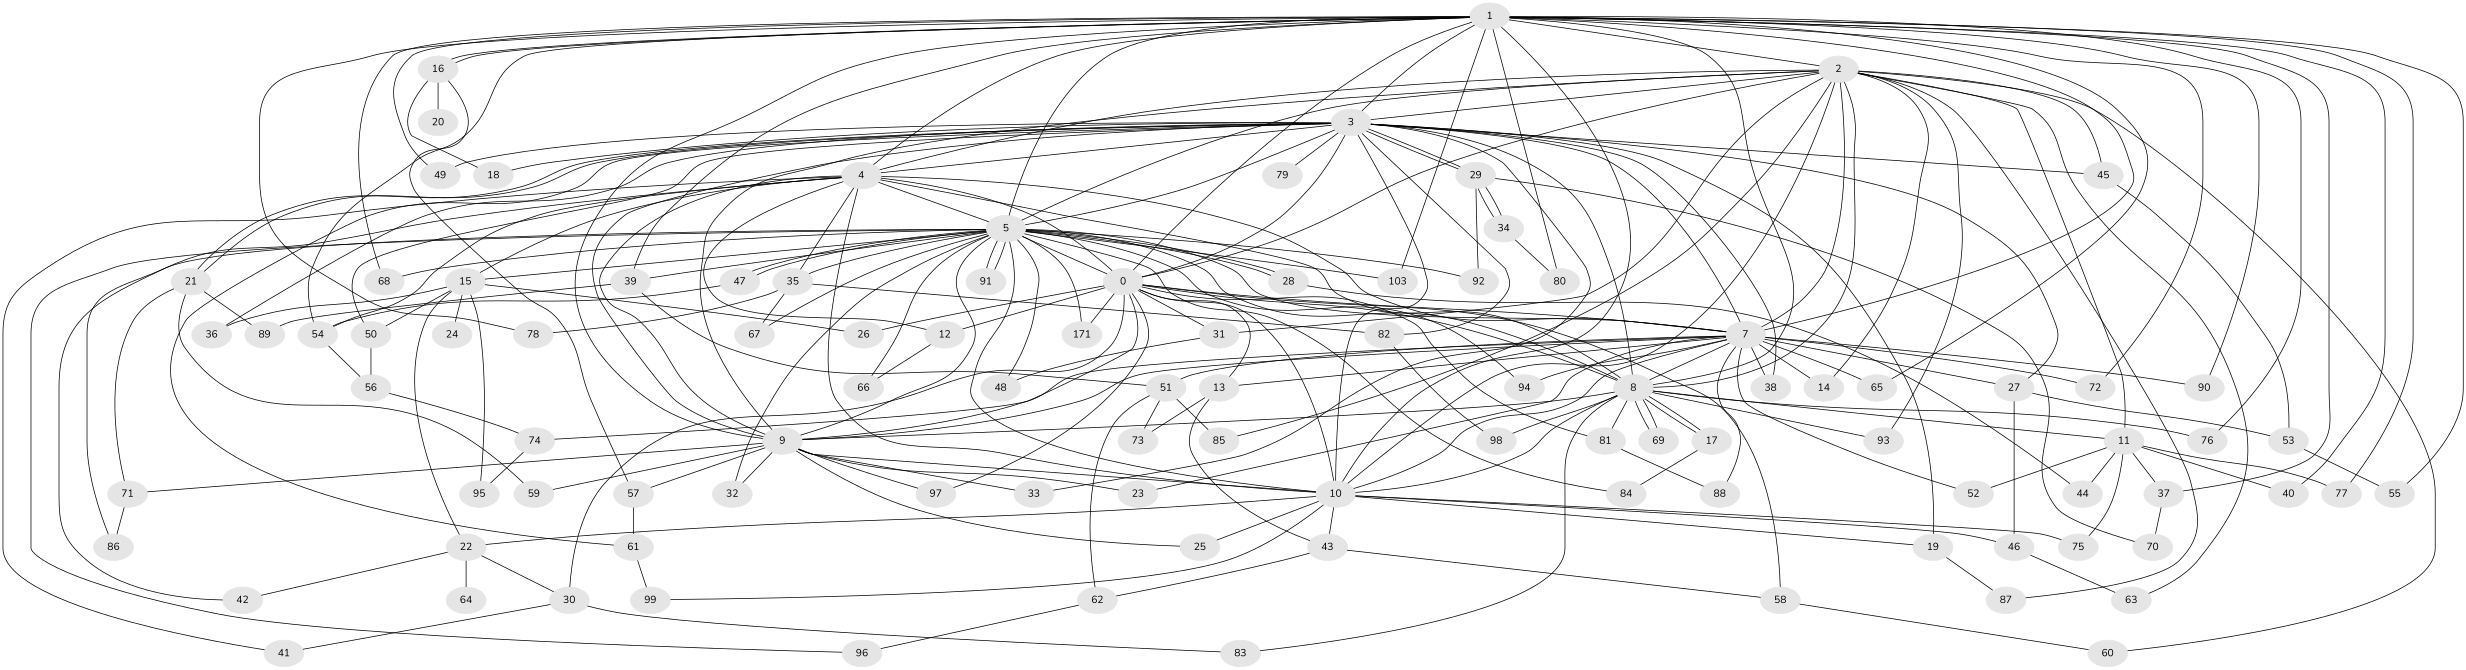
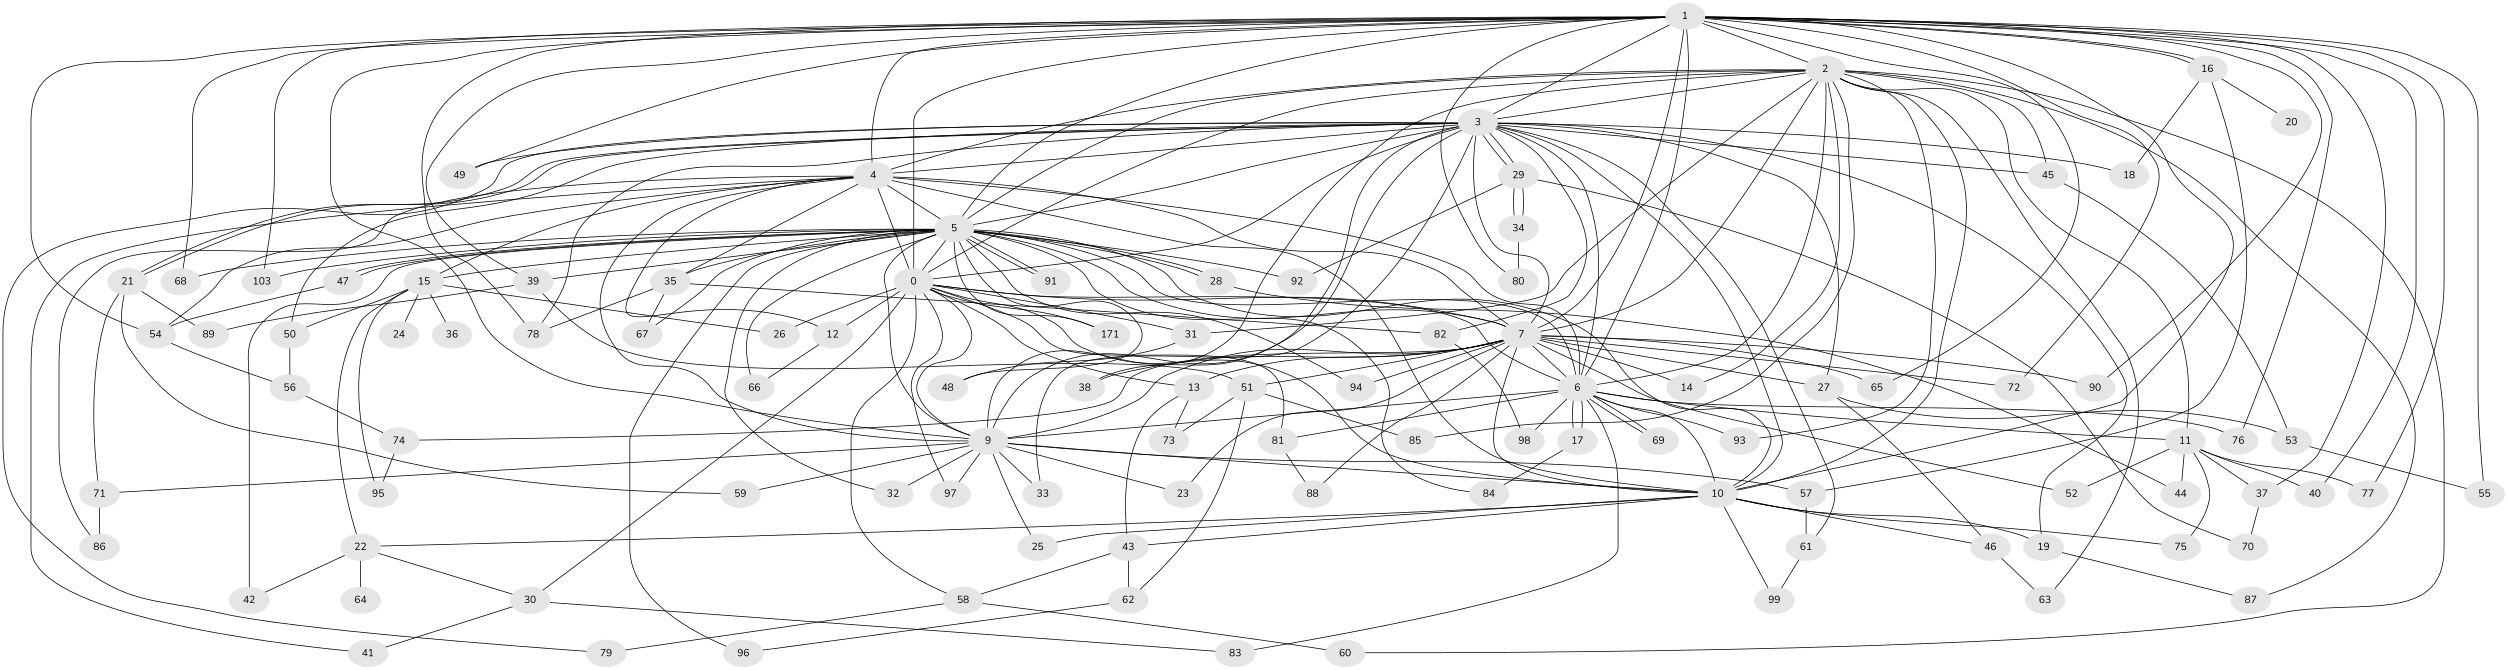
(703, 156) -> (1008, 145)
(1634, 388) -> (1578, 388)
none -> (785, 627)
